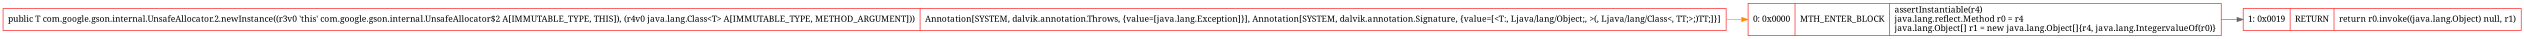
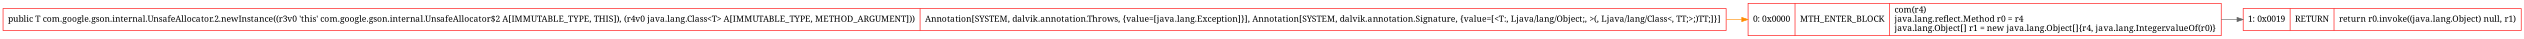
(1939, 10) -> (1910, 10)
